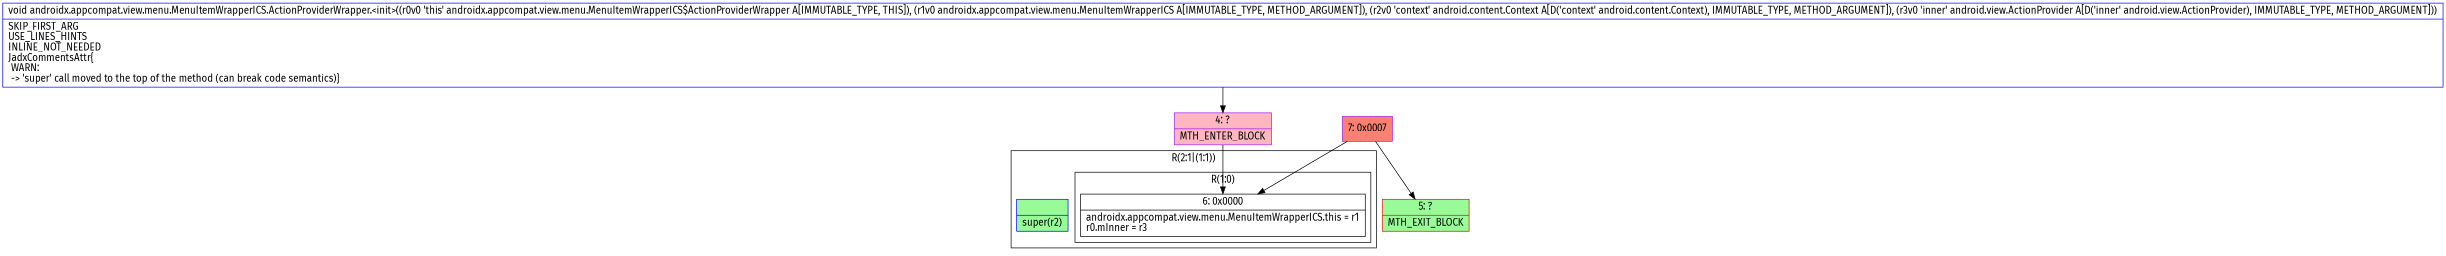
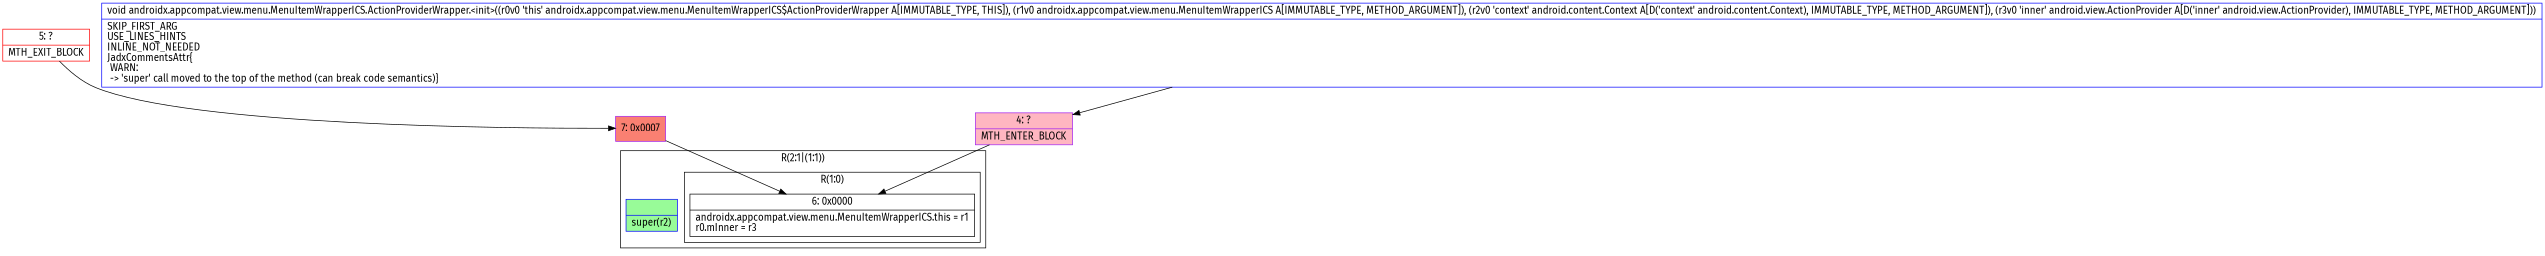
(1393, 167) -> (328, 121)
(1426, 215) -> (46, 45)
